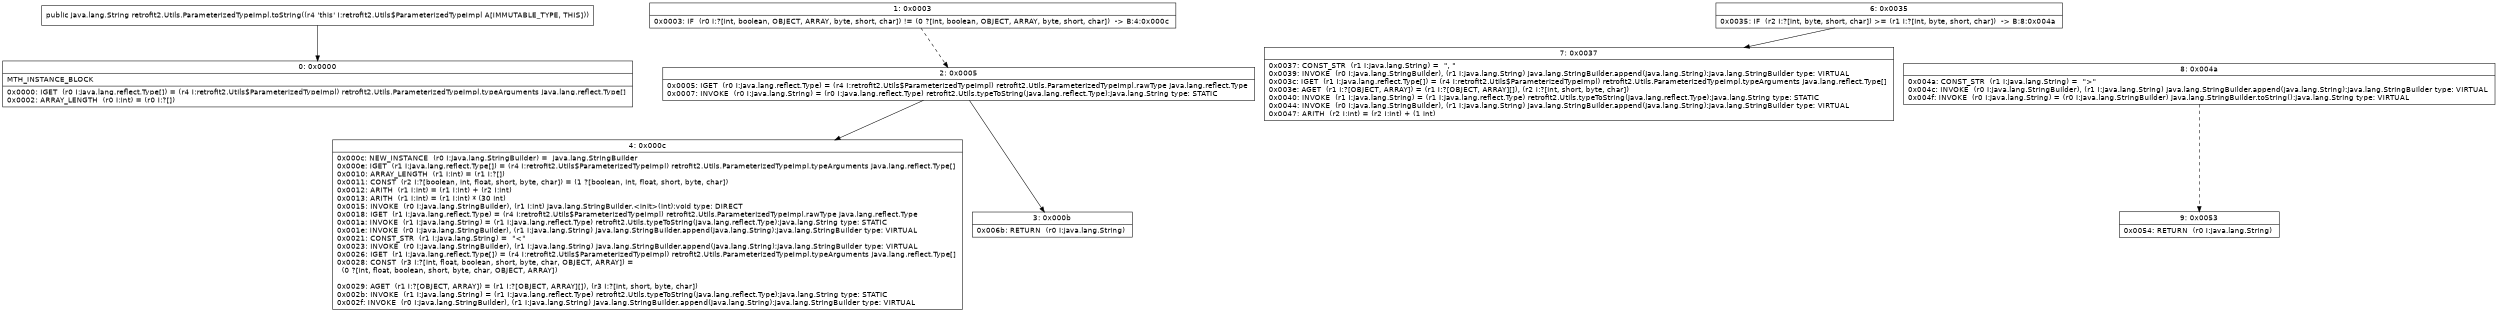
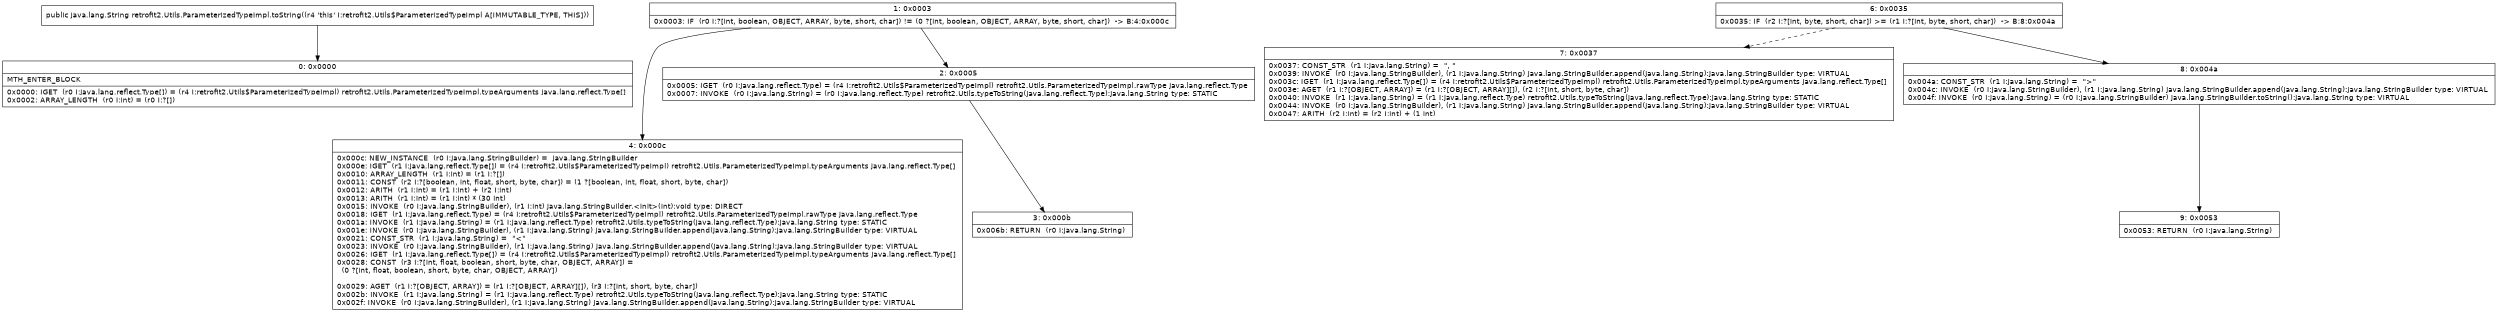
(1792, 37) -> (1792, 37)
none -> (2023, 45)
(933, 46) -> (933, 46)
(51, 79) -> (44, 79)
(882, 119) -> (660, 46)
(2199, 155) -> (2199, 155)
(2199, 231) -> (2199, 231)
